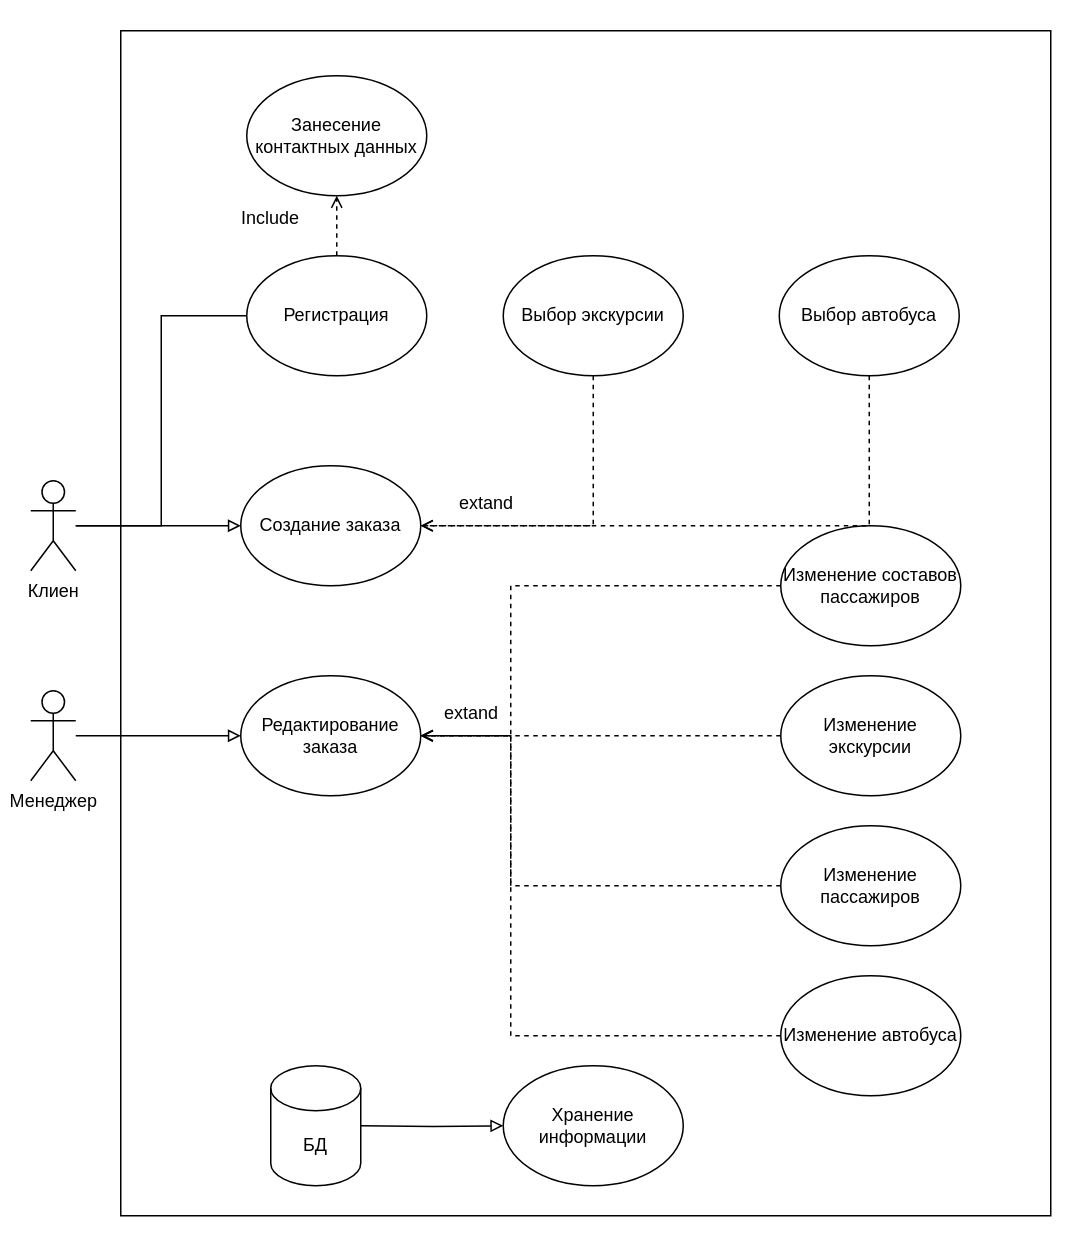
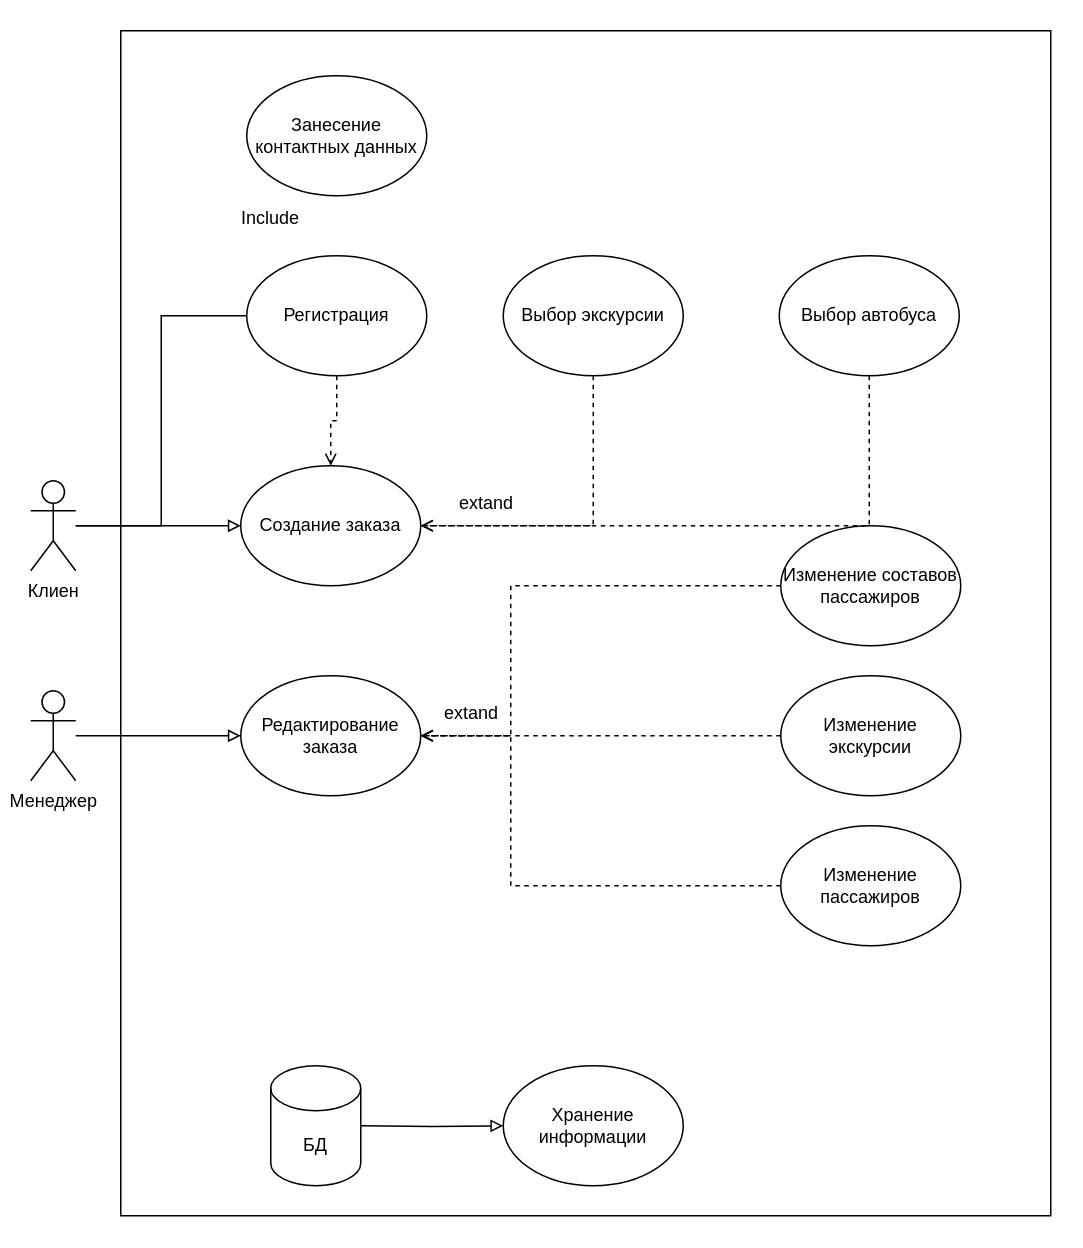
(337, 227) -> (336, 421)
(572, 1036) -> none
(871, 1036) -> none
